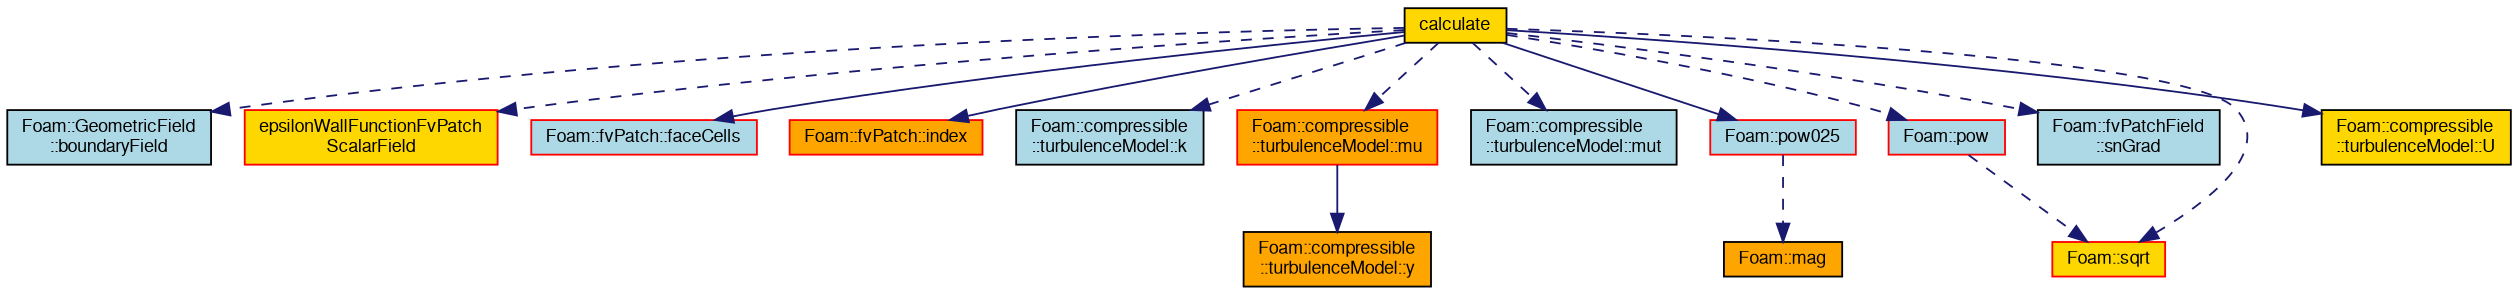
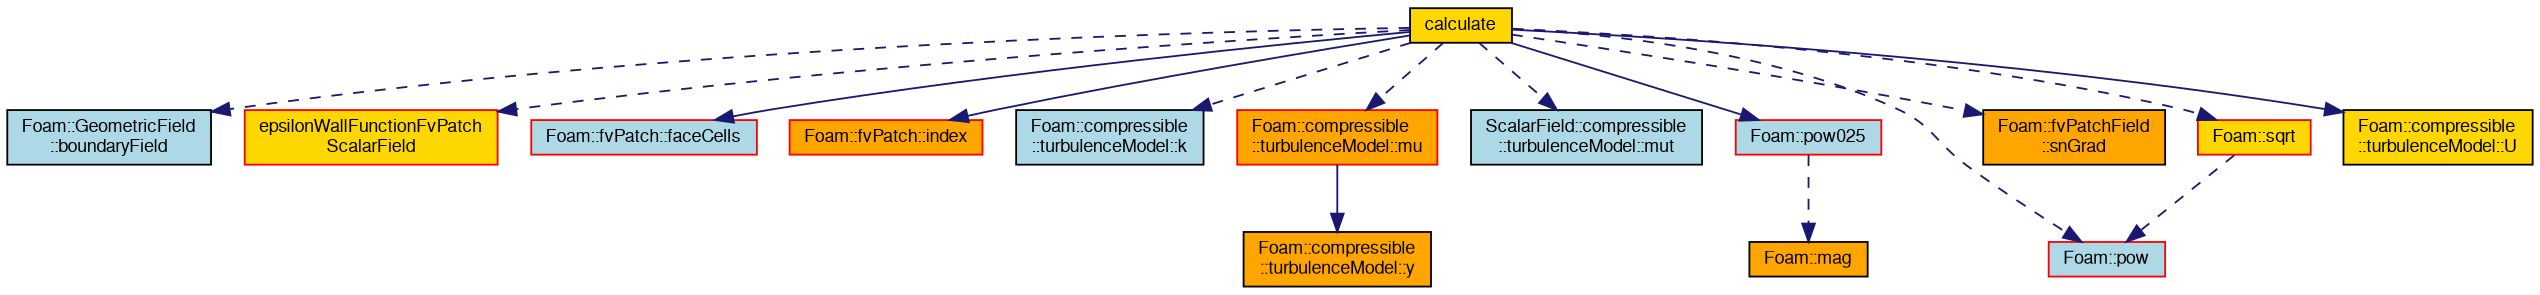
(1574, 137) -> (1587, 137)
(2129, 137) -> (2074, 137)
(2020, 193) -> (2188, 193)
